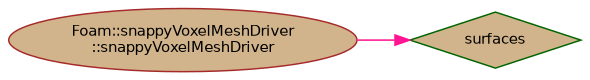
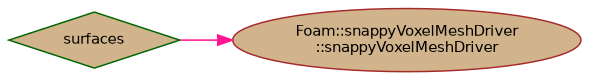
(376, 40) -> (199, 40)
